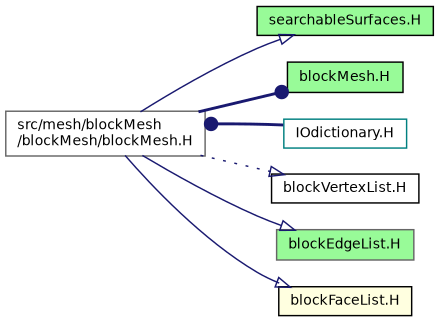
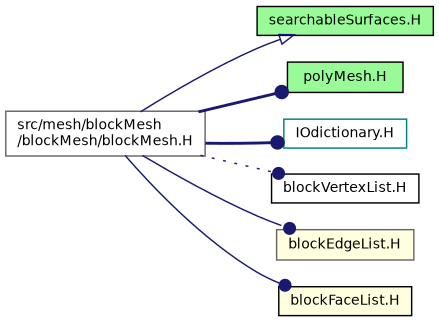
(345, 77) -> (345, 77)
(250, 124) -> (238, 143)
(237, 164) -> (237, 164)
(210, 193) -> (210, 193)
(196, 227) -> (196, 227)
(345, 245) -> (345, 245)
